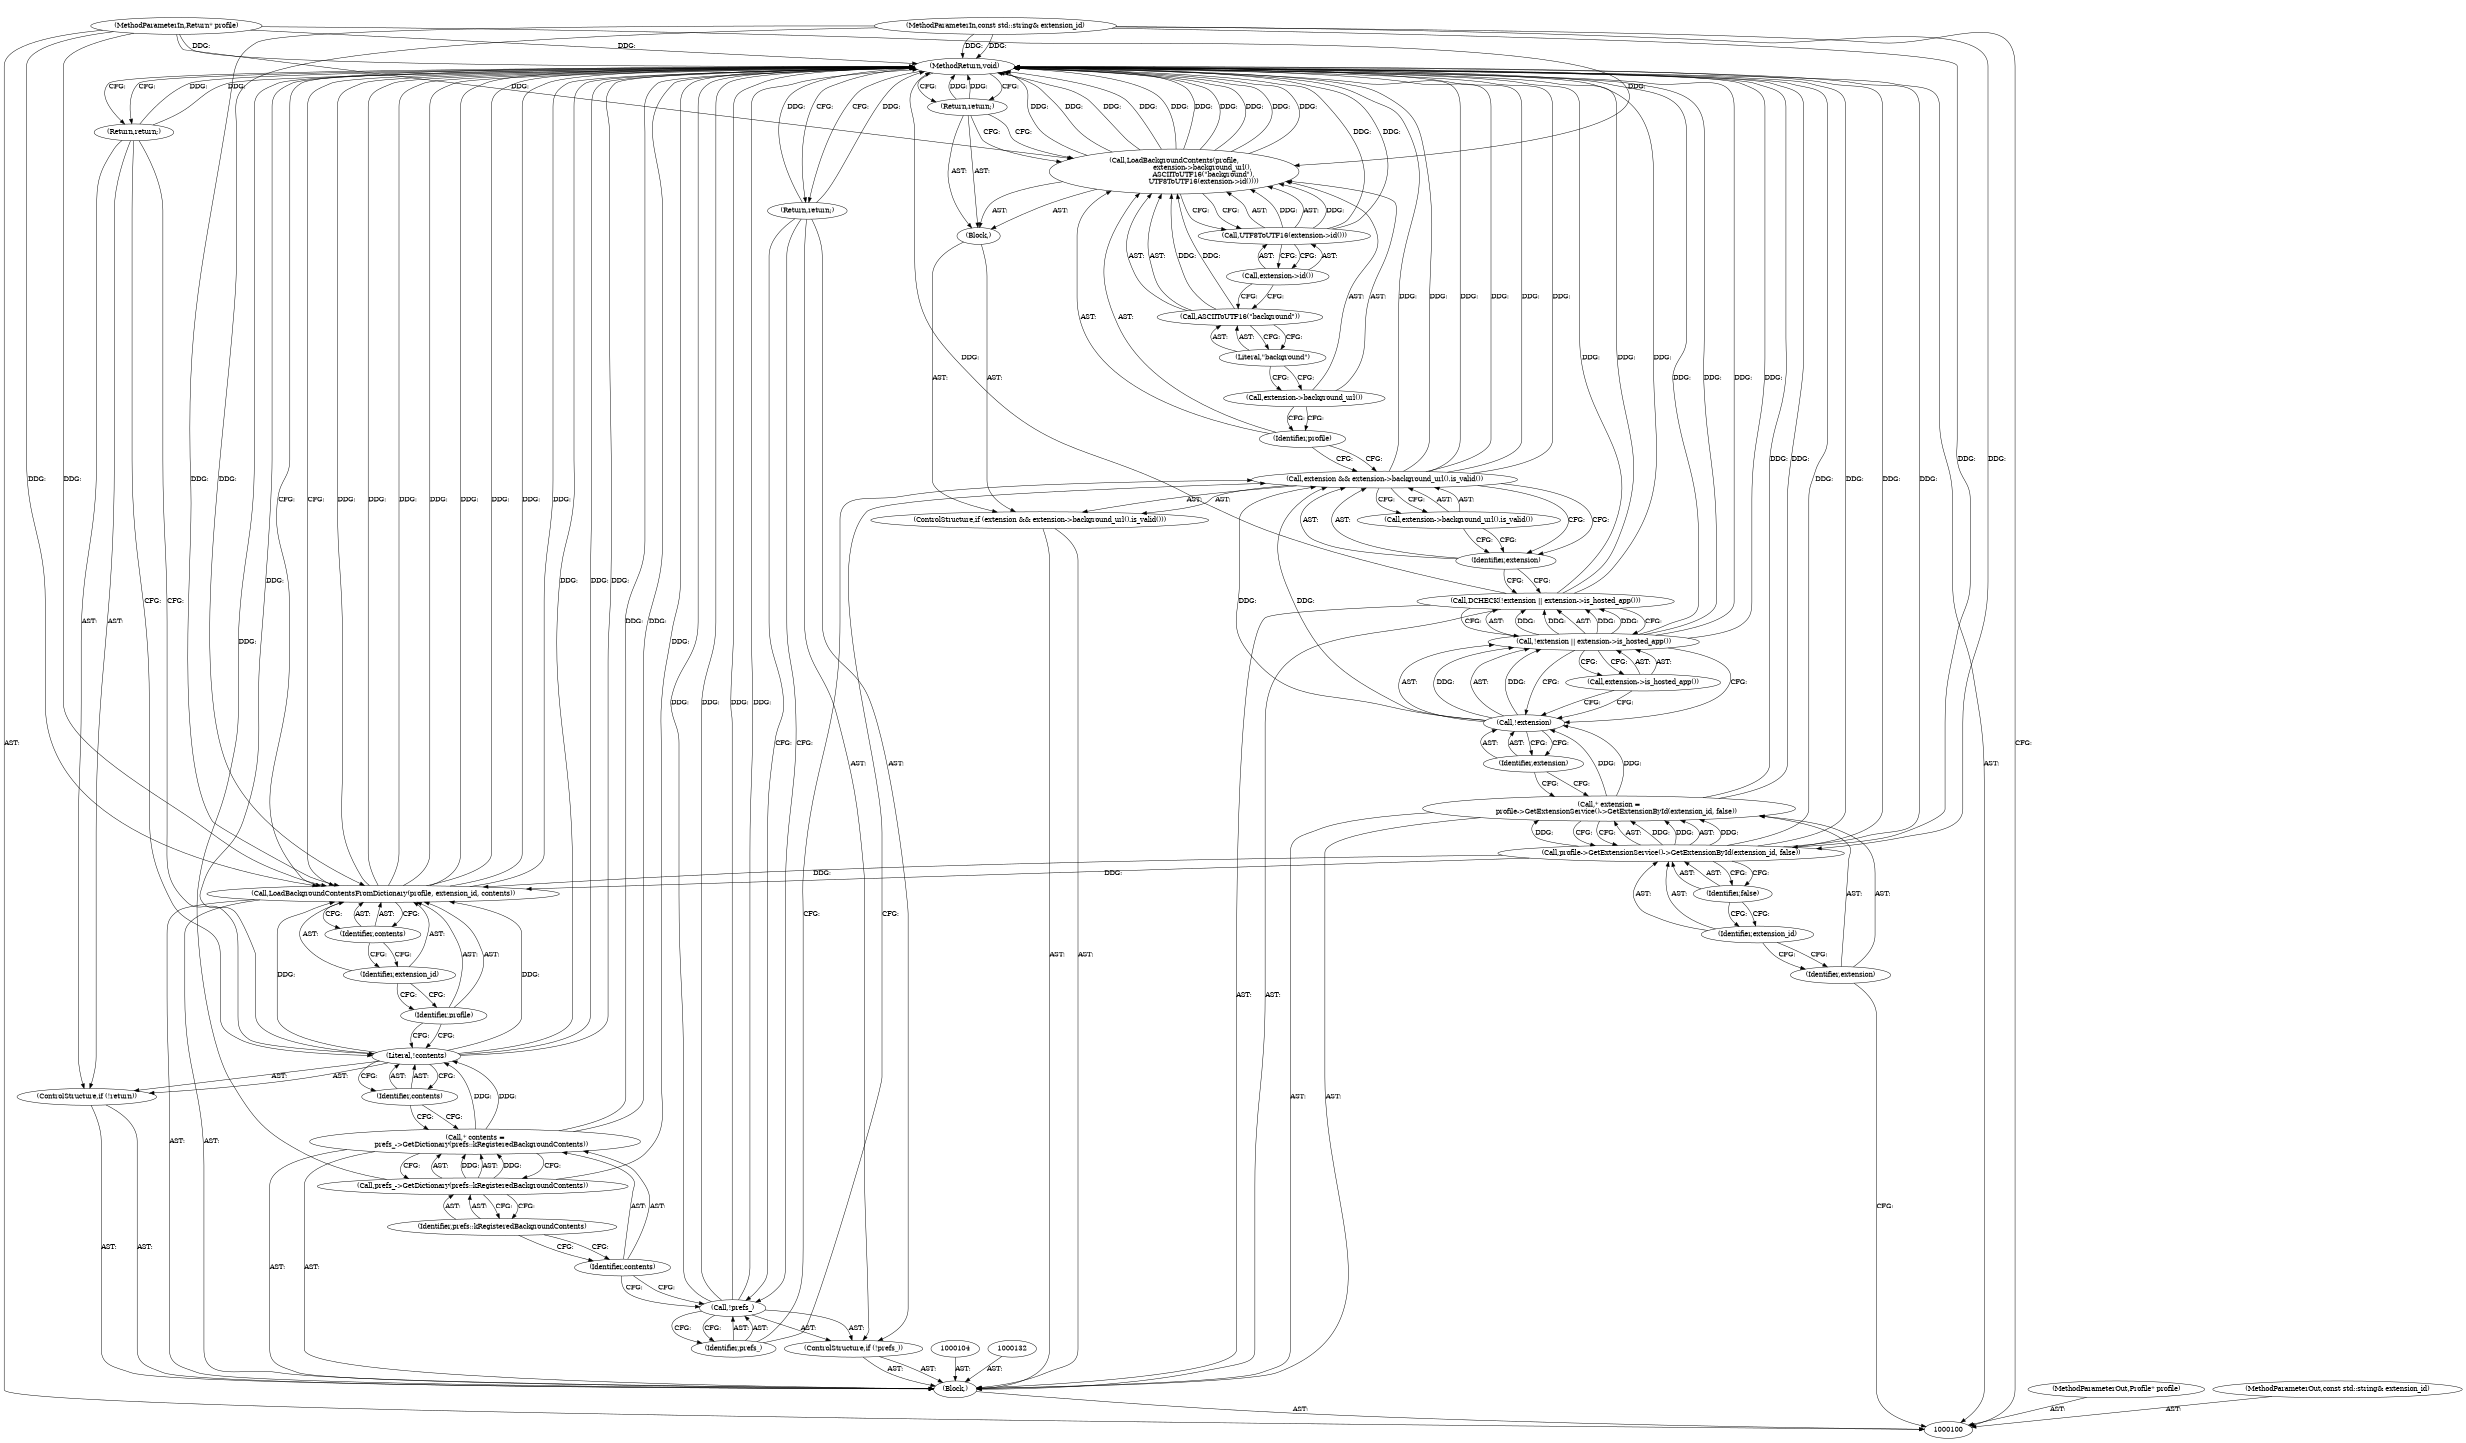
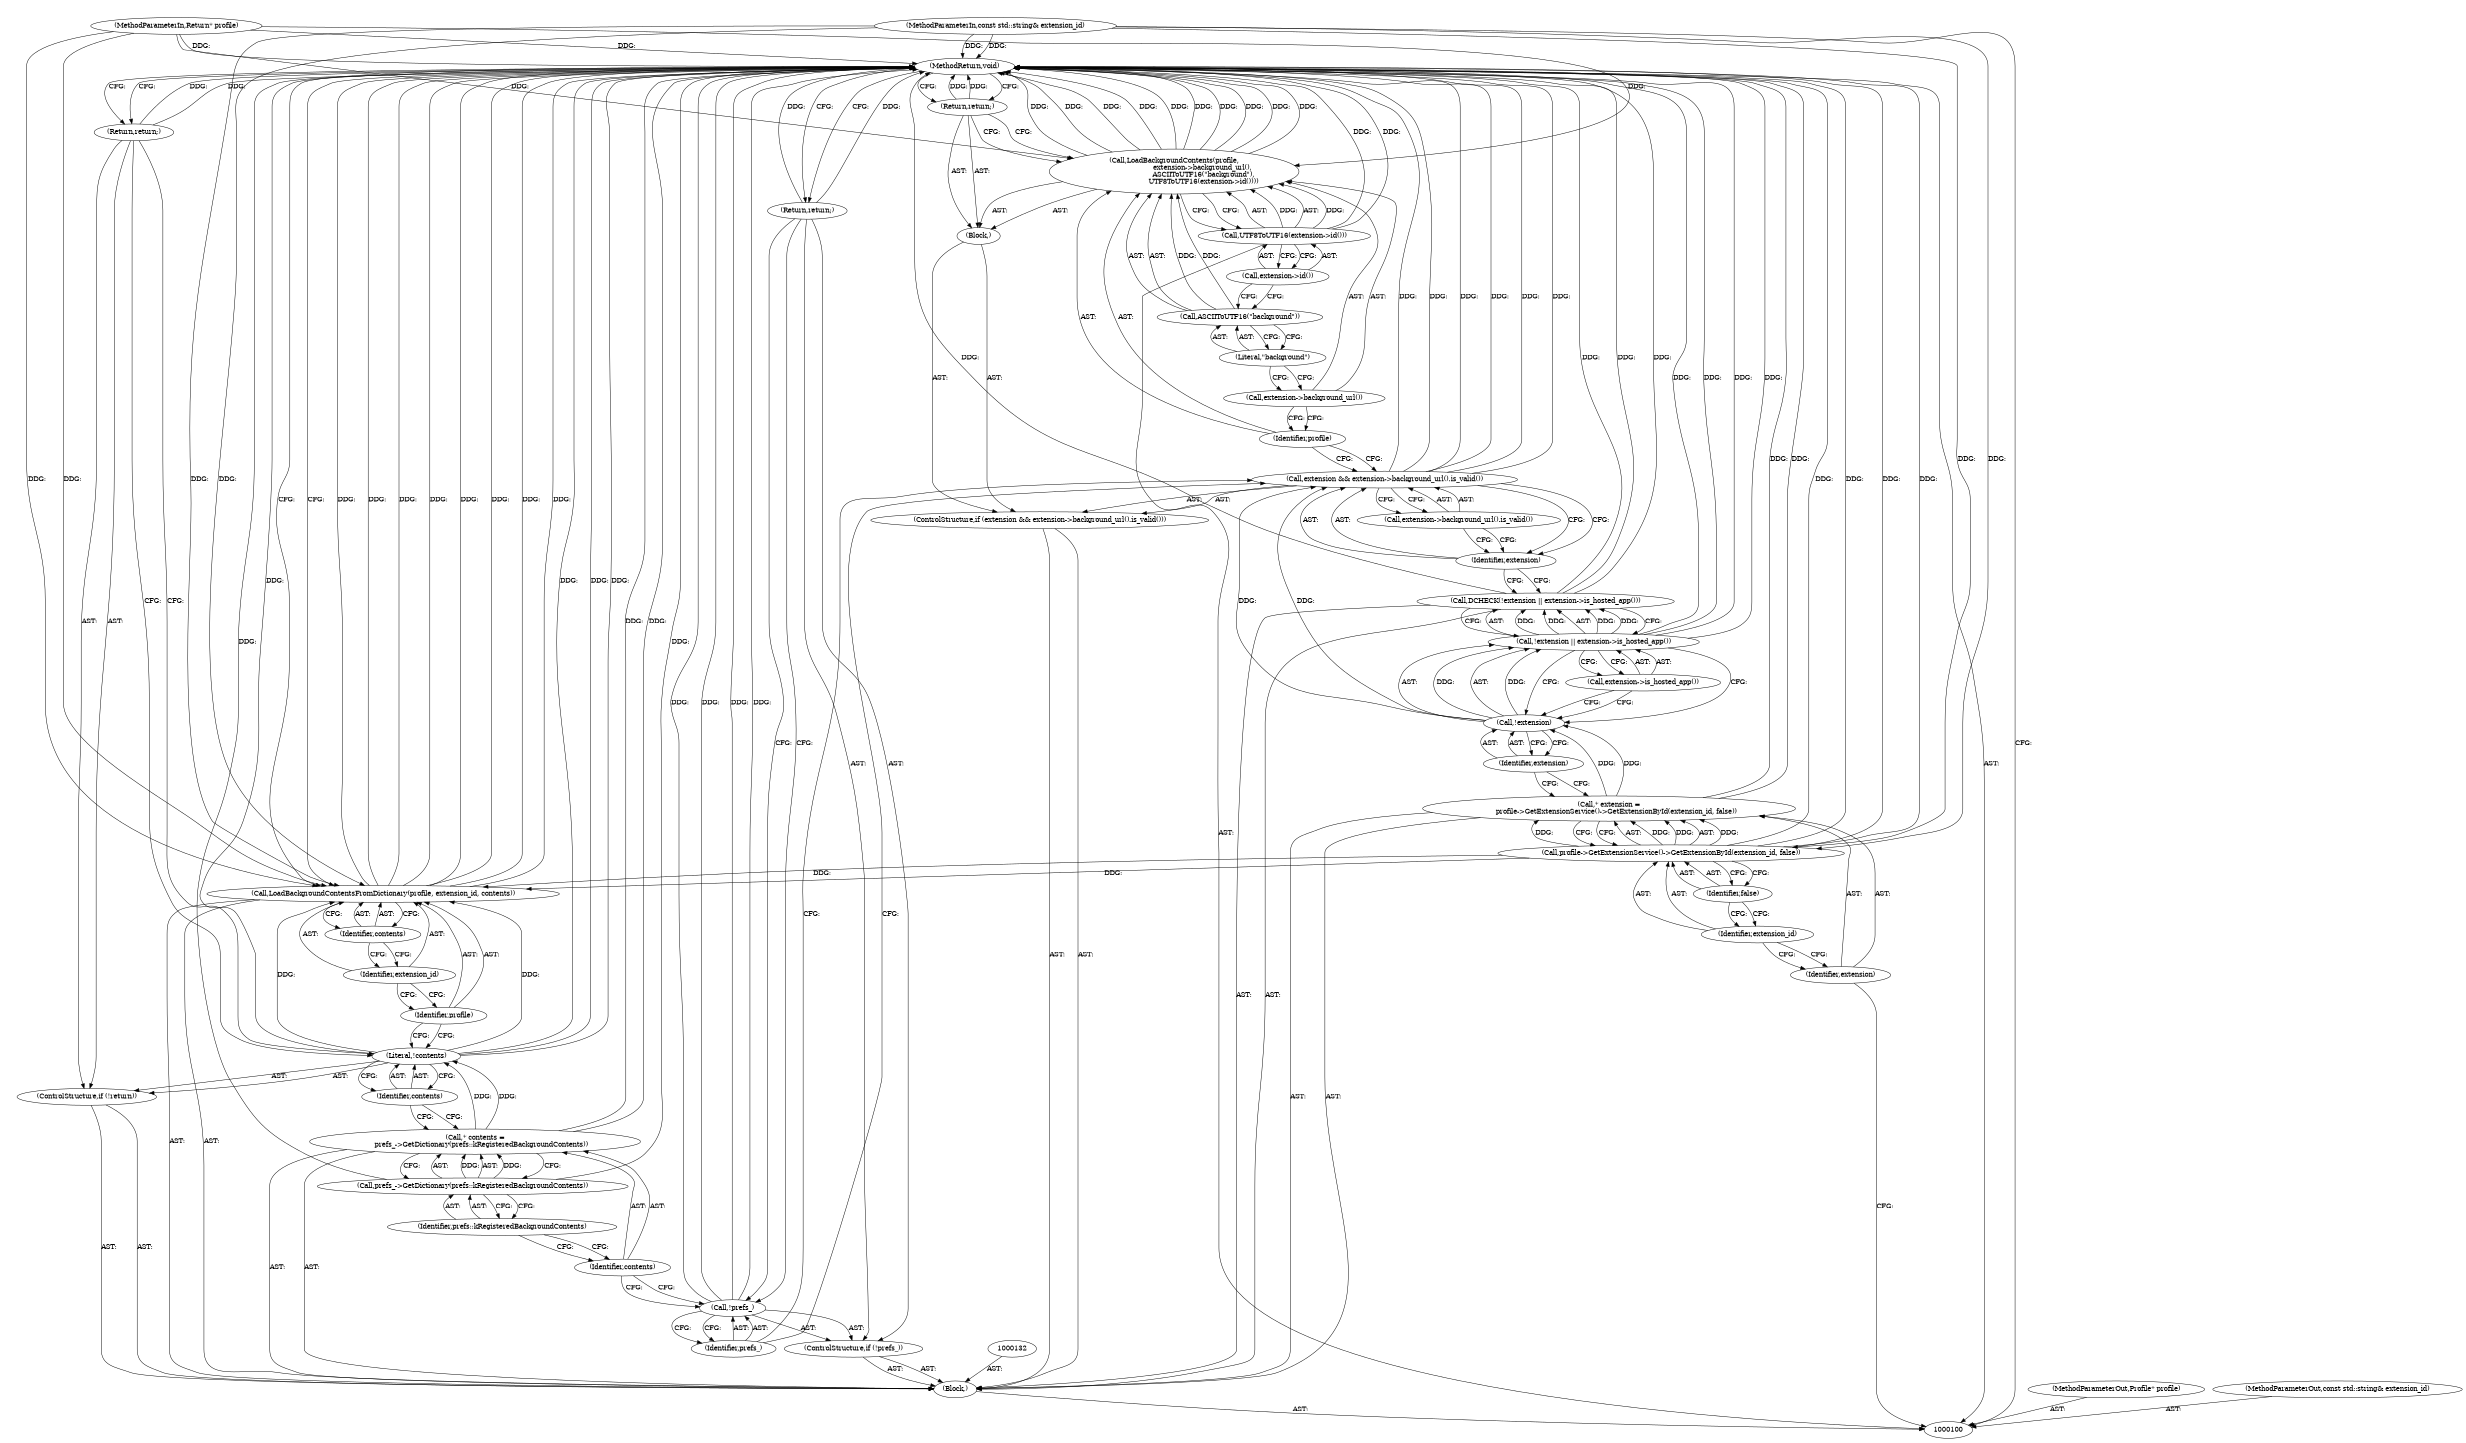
(955, 1349) -> none
(245, 1405) -> (1219, 1049)
